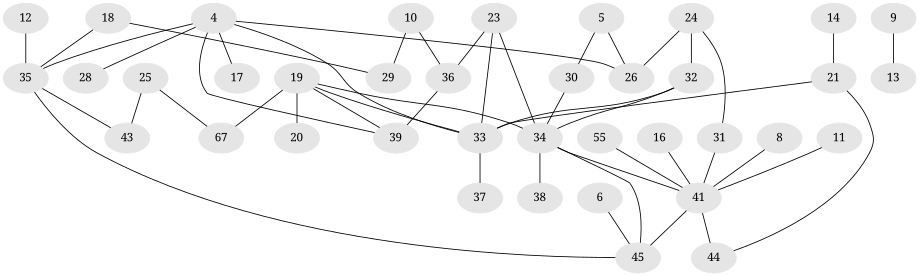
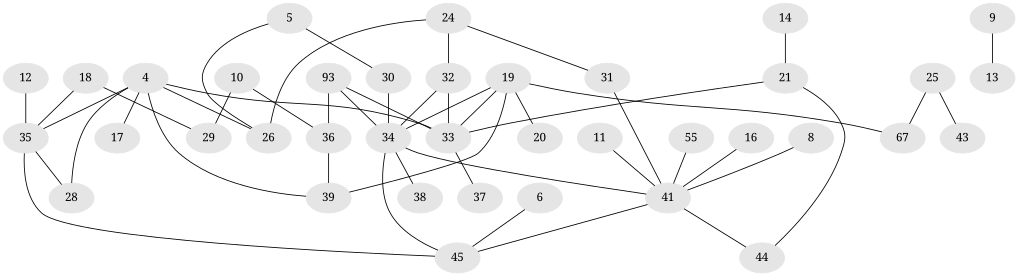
(494, 18) -> (329, 78)
(77, 108) -> (49, 168)
